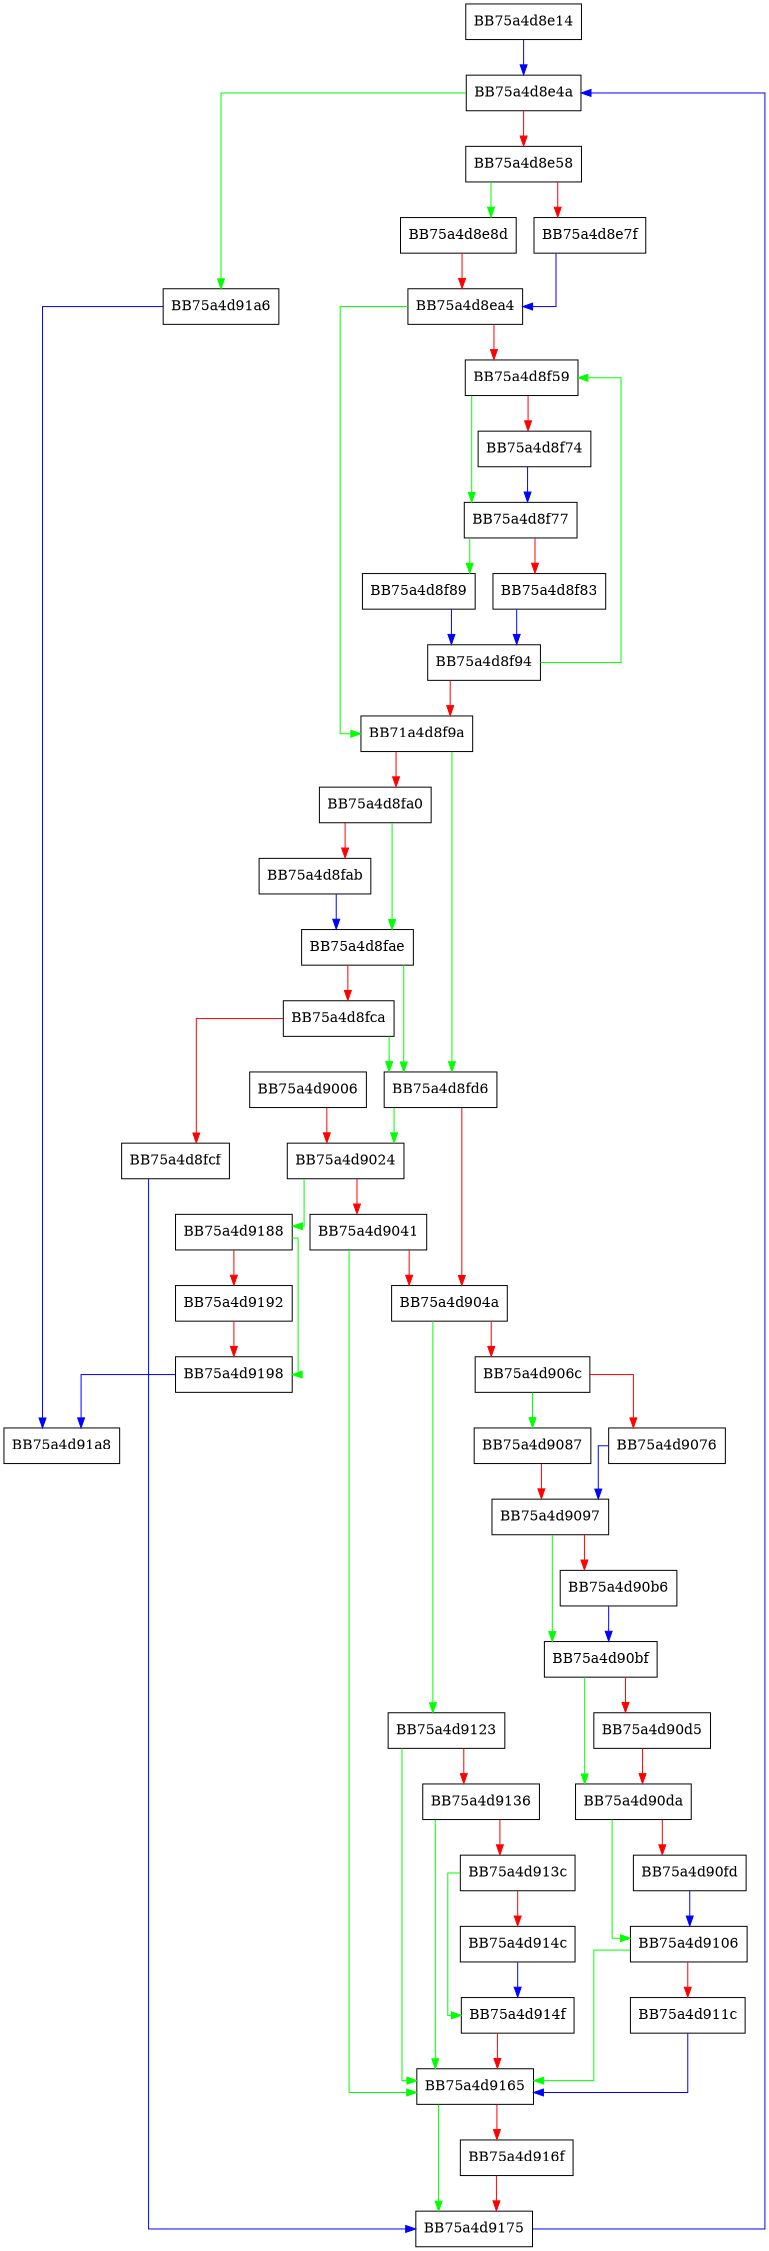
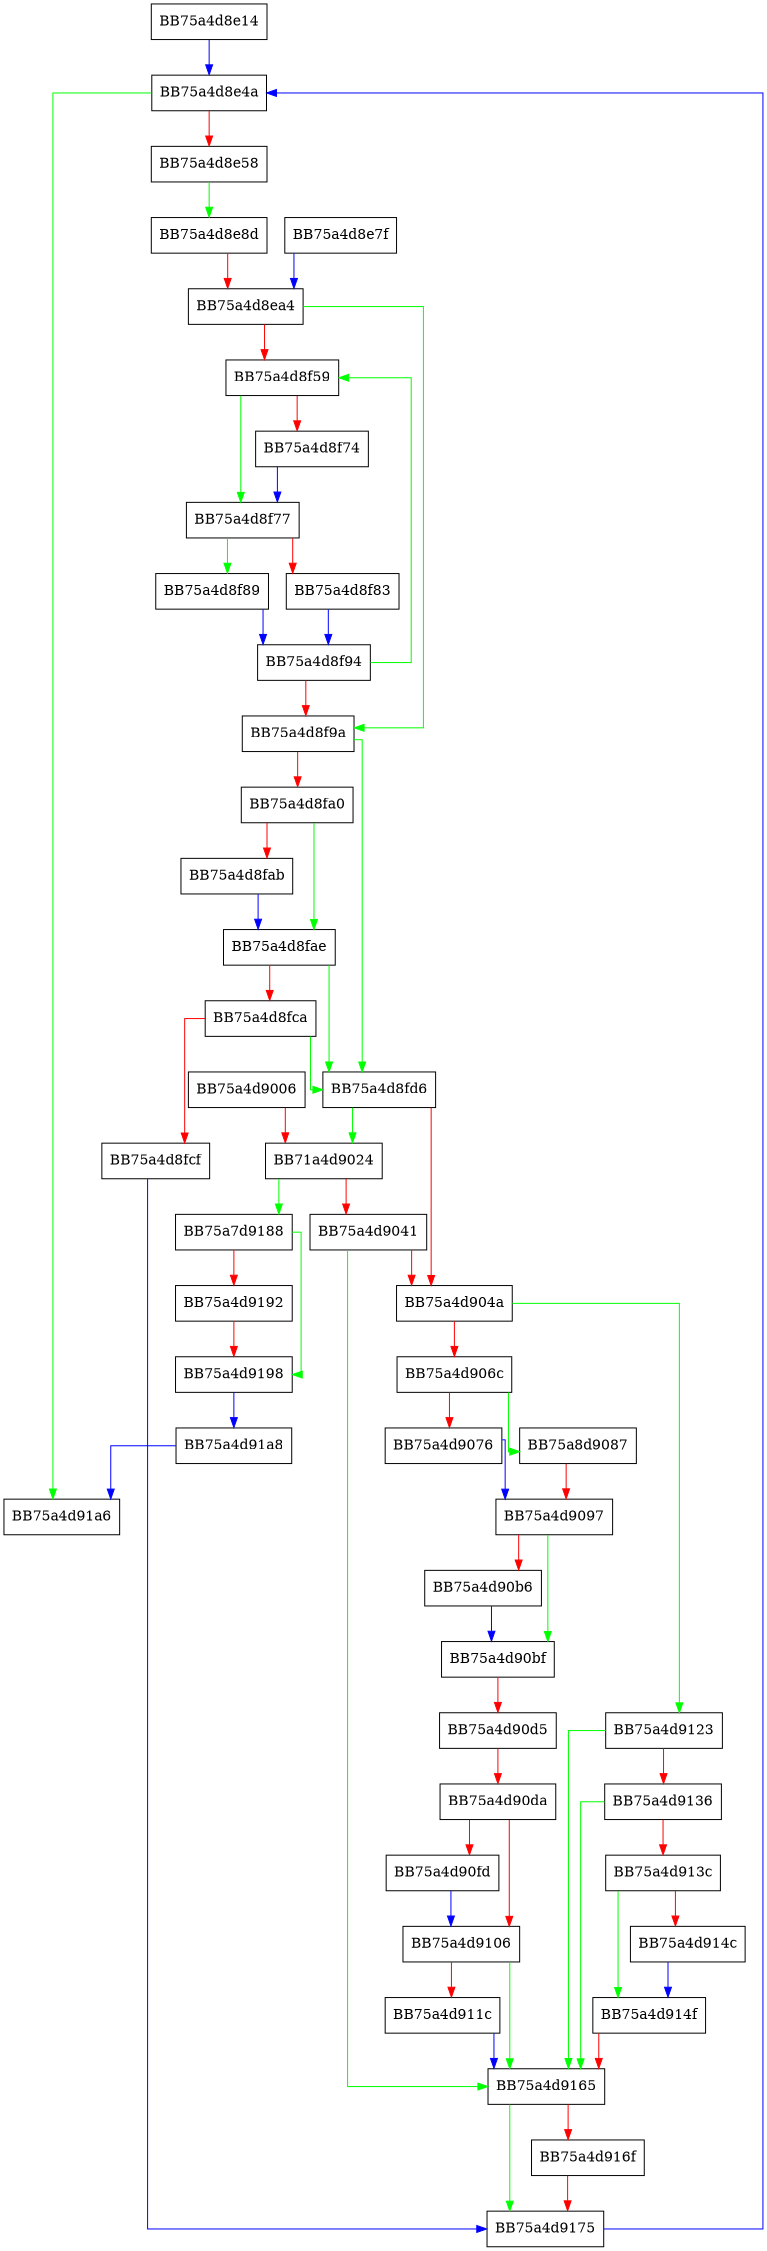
(558, 195) -> none
(417, 734) -> (298, 734)
(43, 802) -> (122, 1446)
(346, 1161) -> (324, 1161)
(234, 1232) -> (234, 1232)
(533, 1446) -> (578, 1446)
(585, 1726) -> none
(612, 1883) -> (509, 1868)
